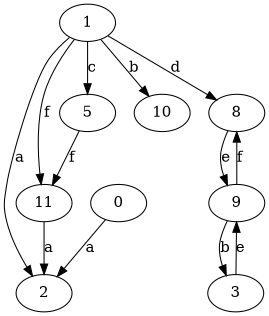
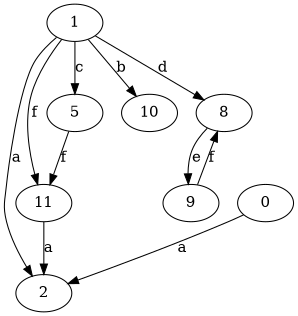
(236, 293) -> none
